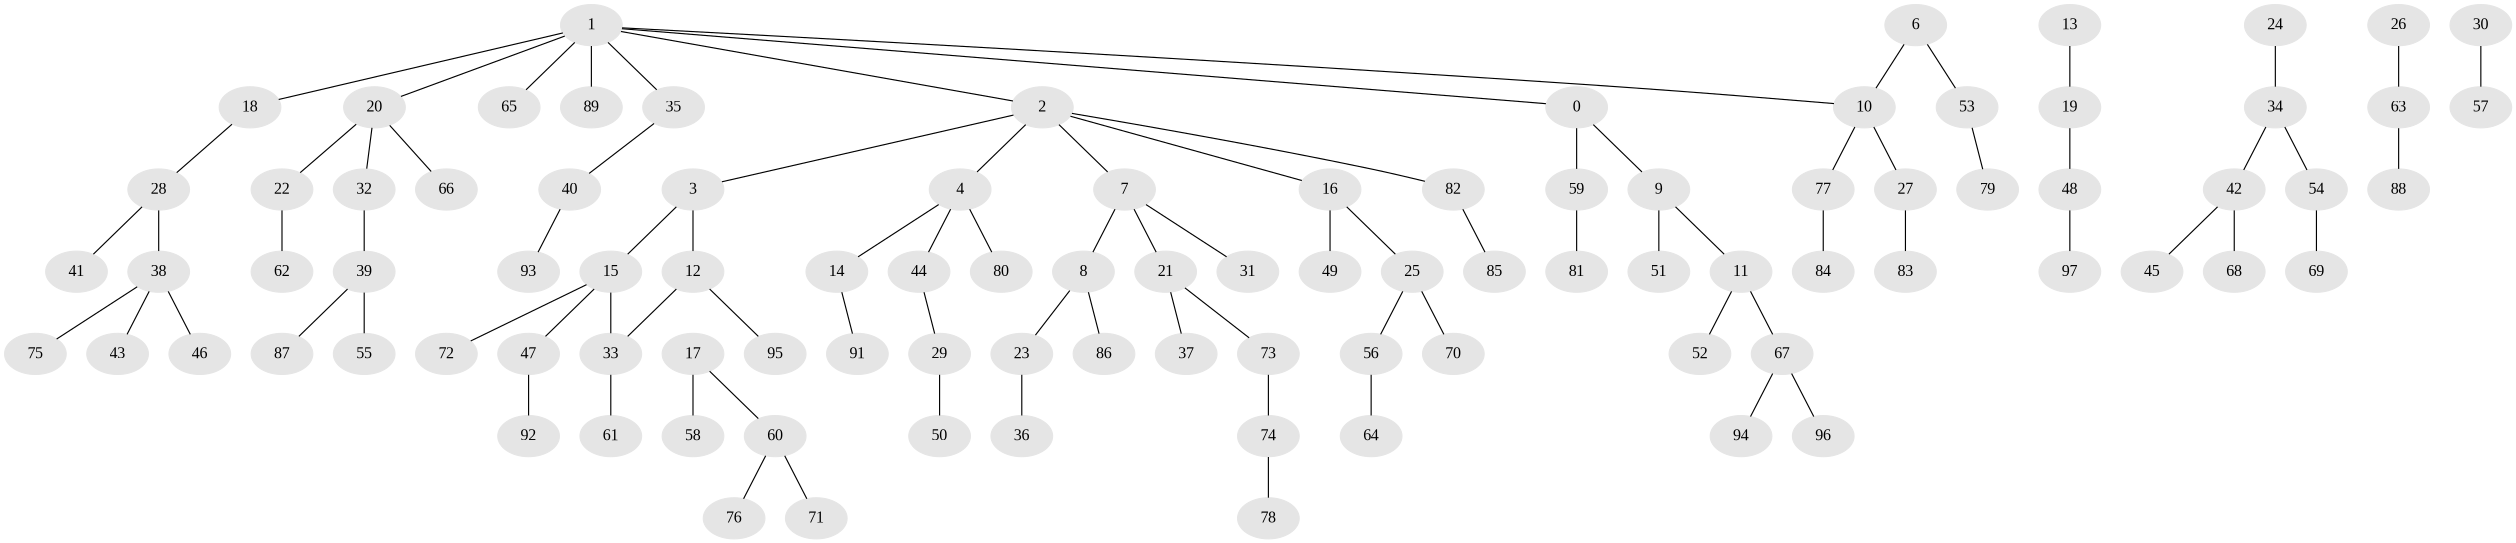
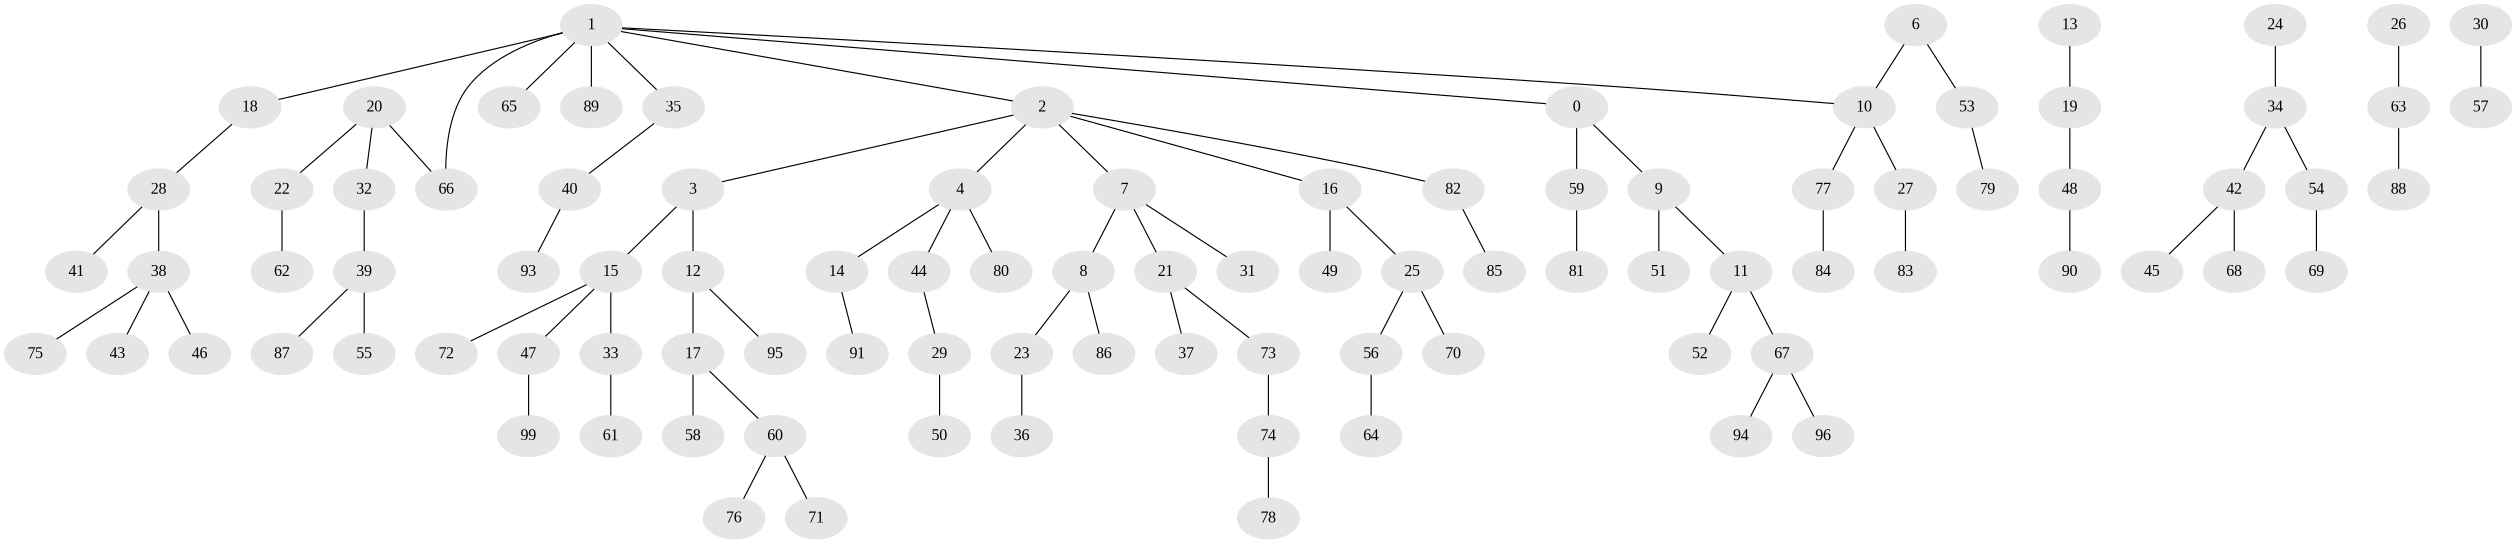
(483, 66) -> (476, 78)
(2070, 272) -> (2070, 272)
(652, 313) -> (693, 313)
(529, 436) -> (529, 436)
